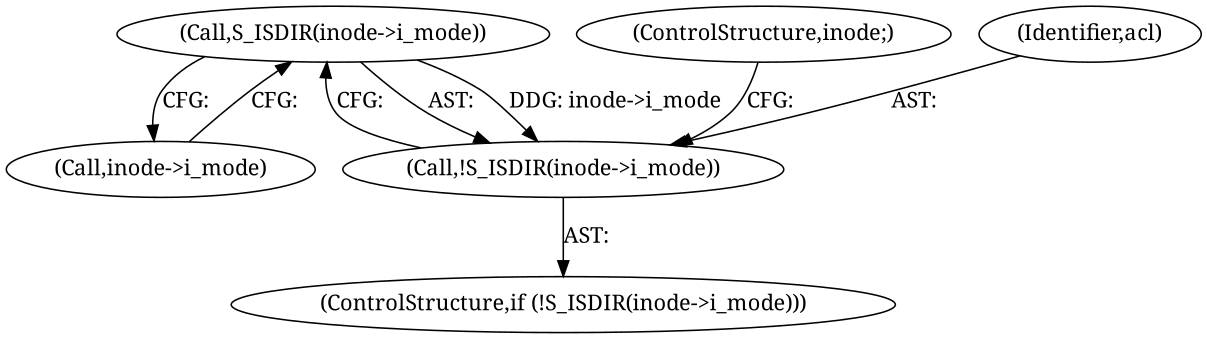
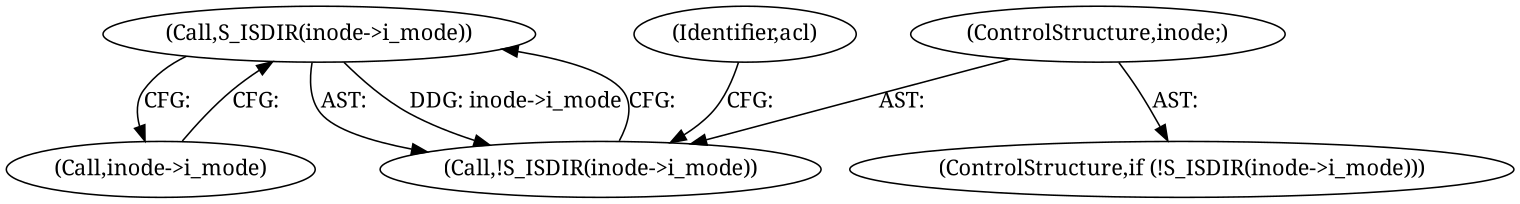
(773, 102) -> (905, 102)
(918, 102) -> (753, 102)
(563, 229) -> (1141, 94)
